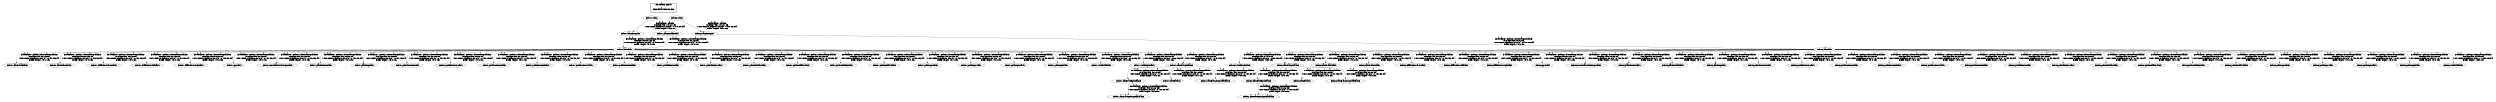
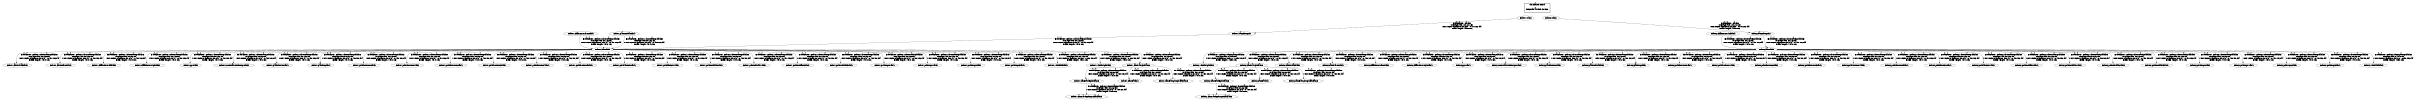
(355, 50) -> (581, 46)
(1631, 51) -> (1734, 48)
